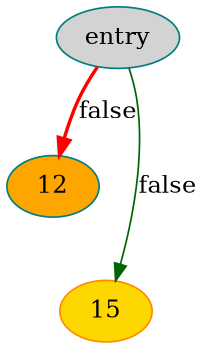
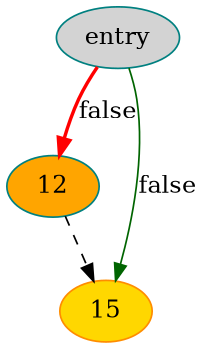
none -> (76, 241)
